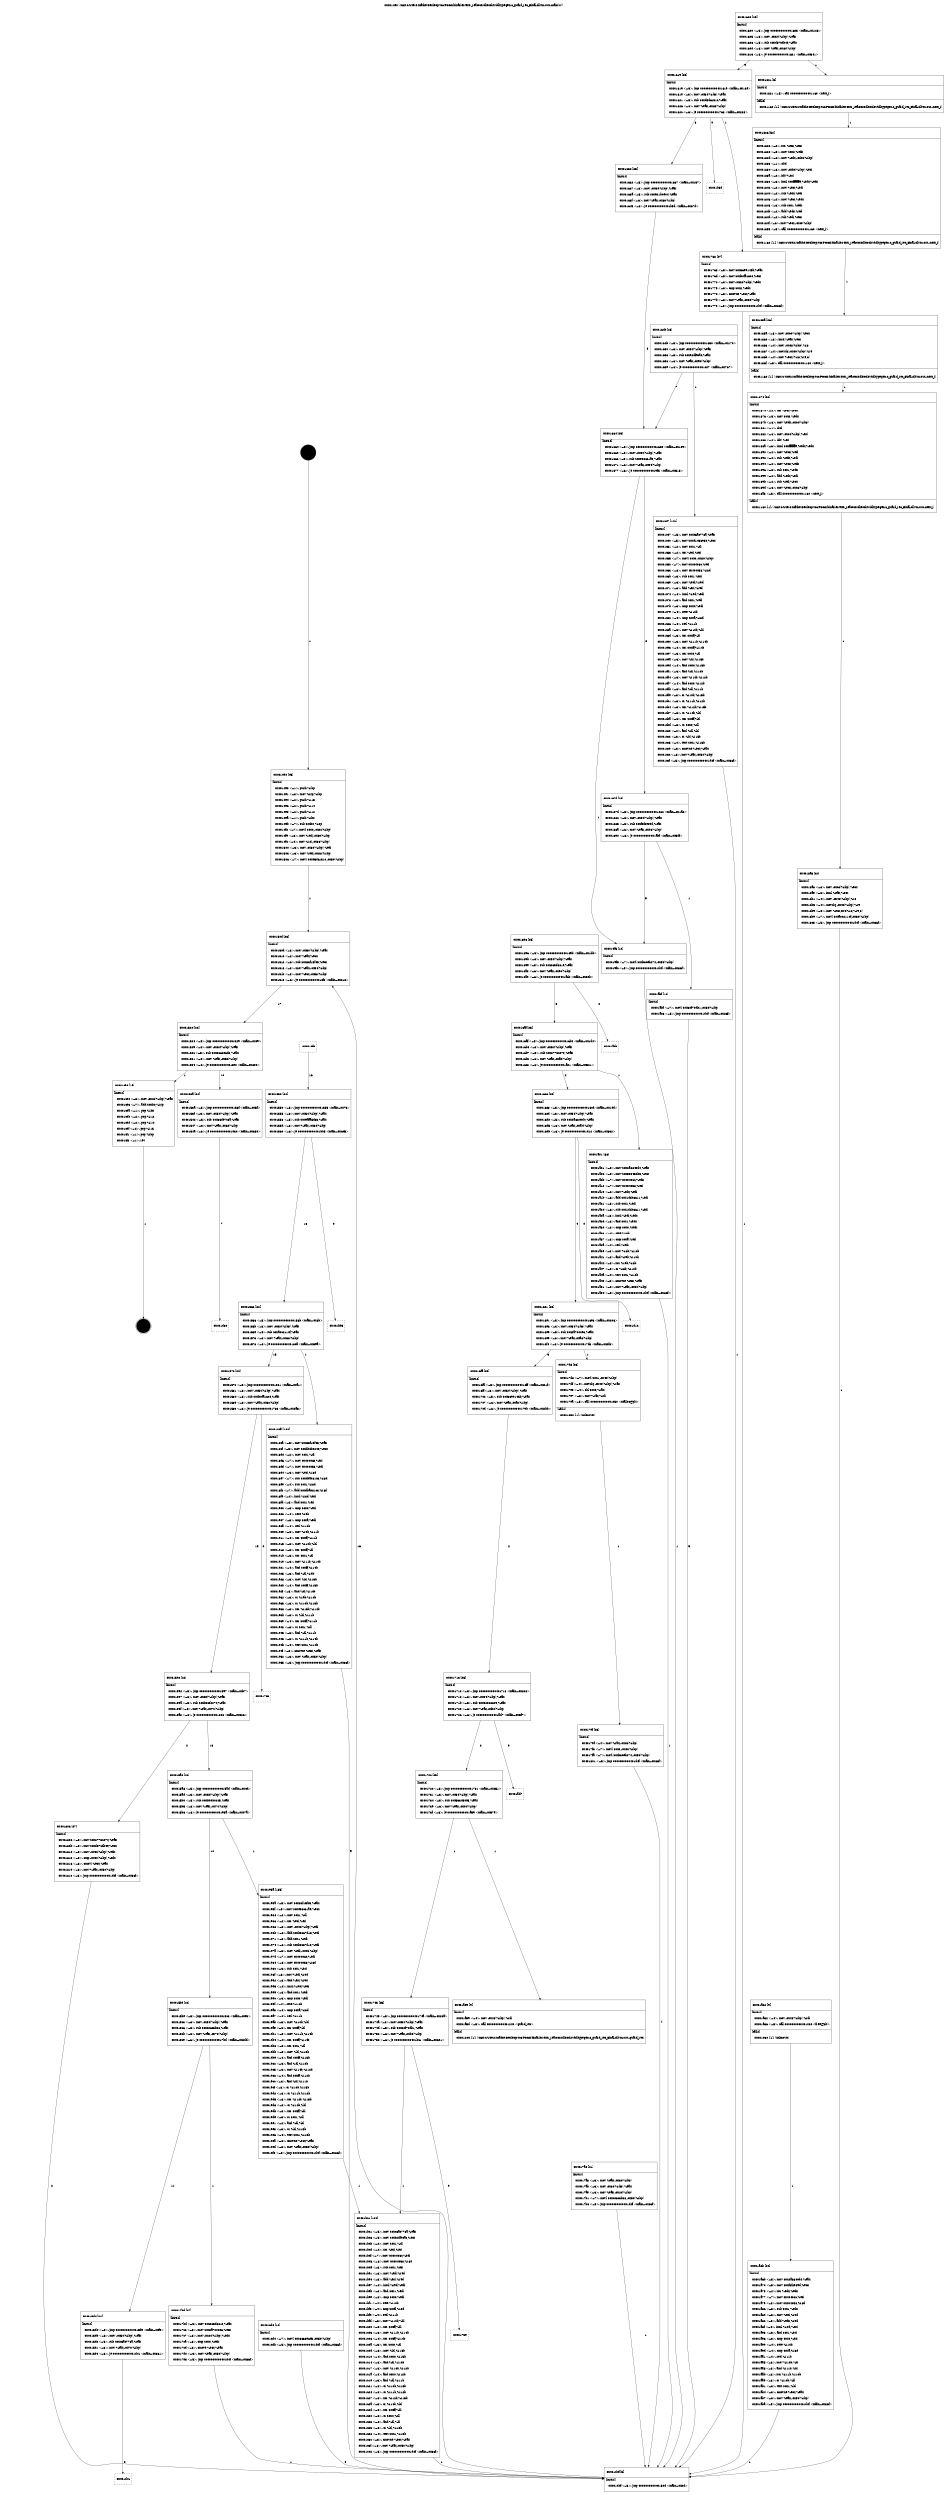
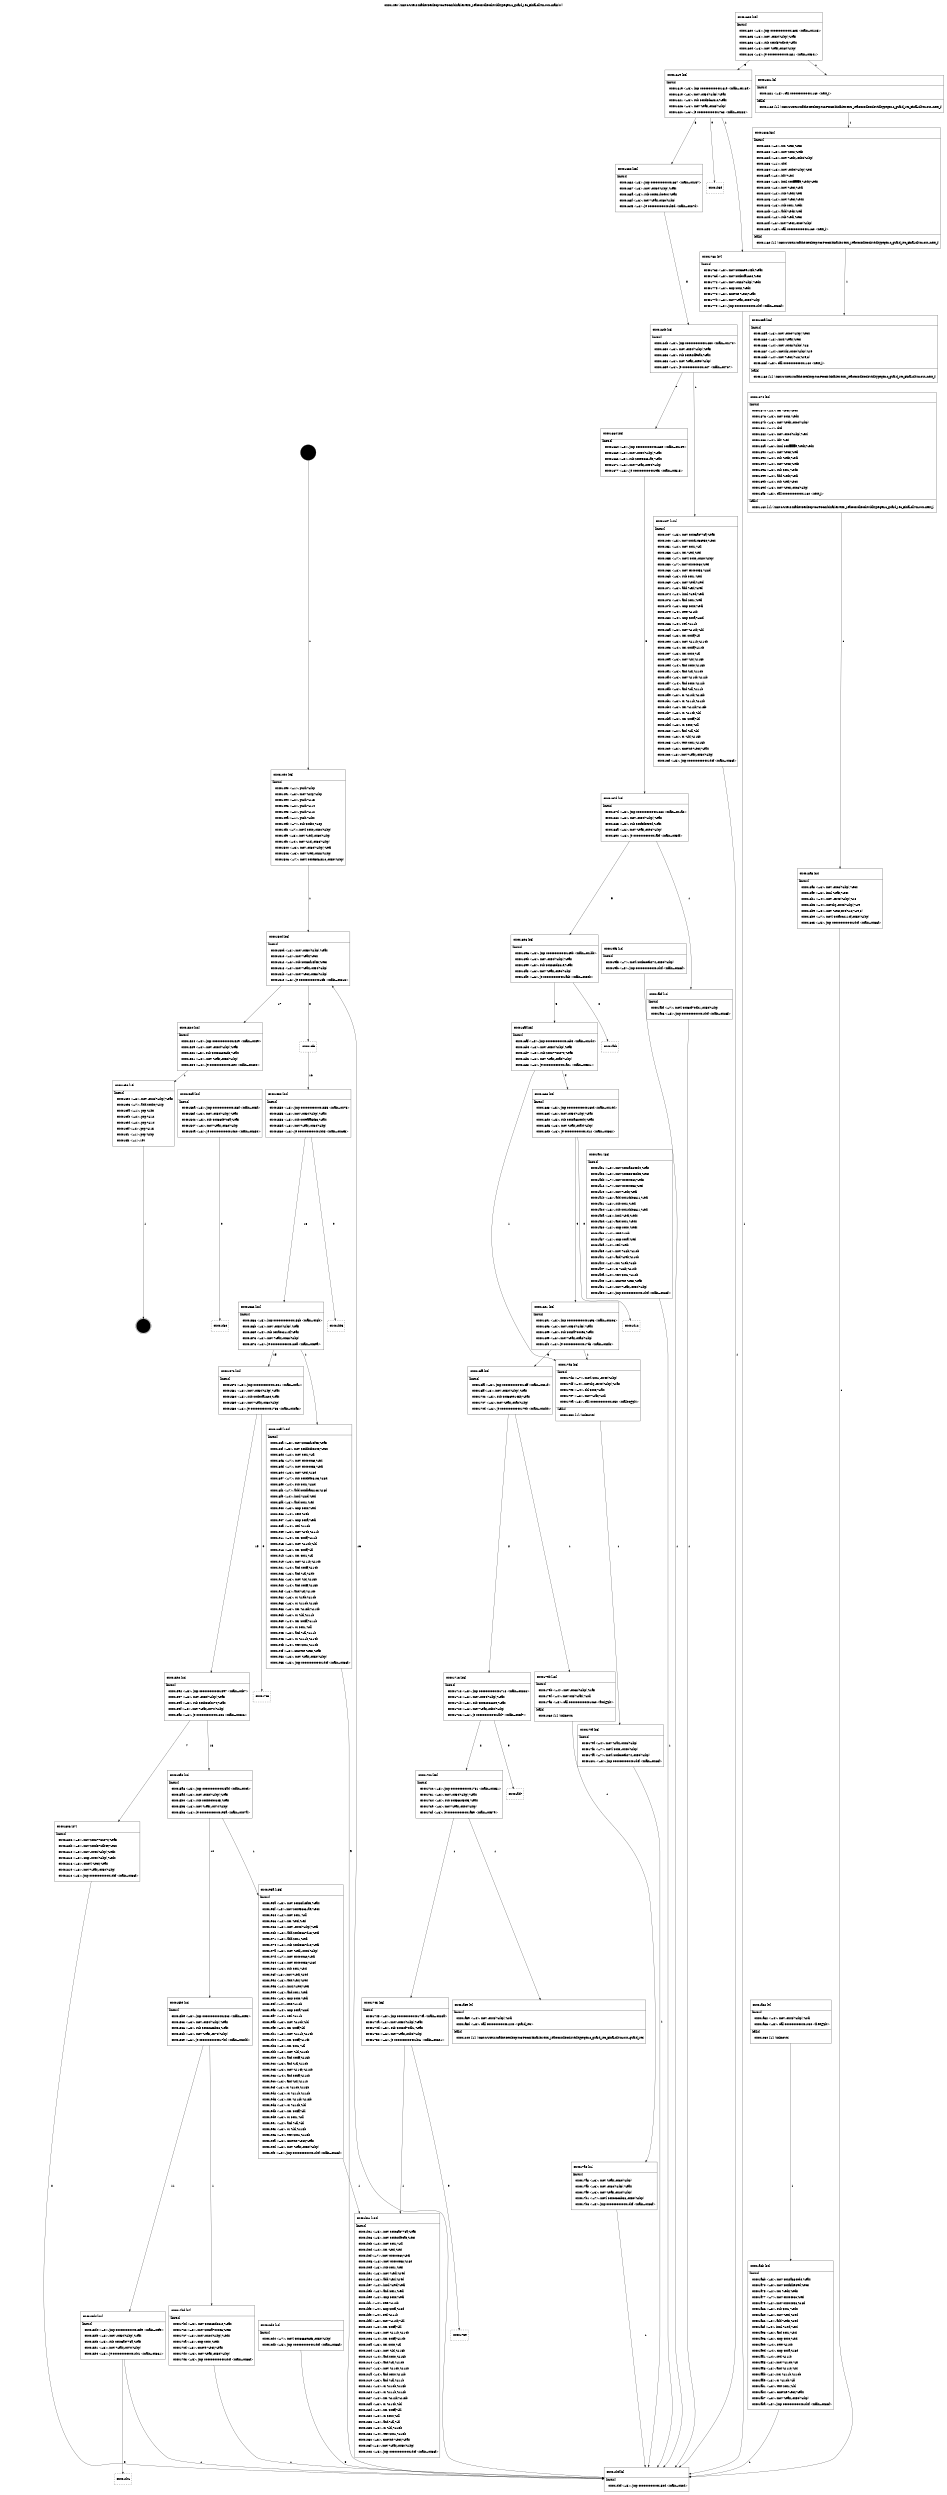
(646, 319) -> (676, 267)
(843, 386) -> none
(602, 713) -> none
(644, 891) -> (600, 887)
none -> (308, 1012)
(220, 1079) -> none
(631, 1100) -> (492, 1224)
(221, 1224) -> (221, 1224)
(689, 1546) -> (689, 1546)
none -> (575, 1697)
(187, 1746) -> (187, 1746)
(494, 2473) -> (329, 2471)
